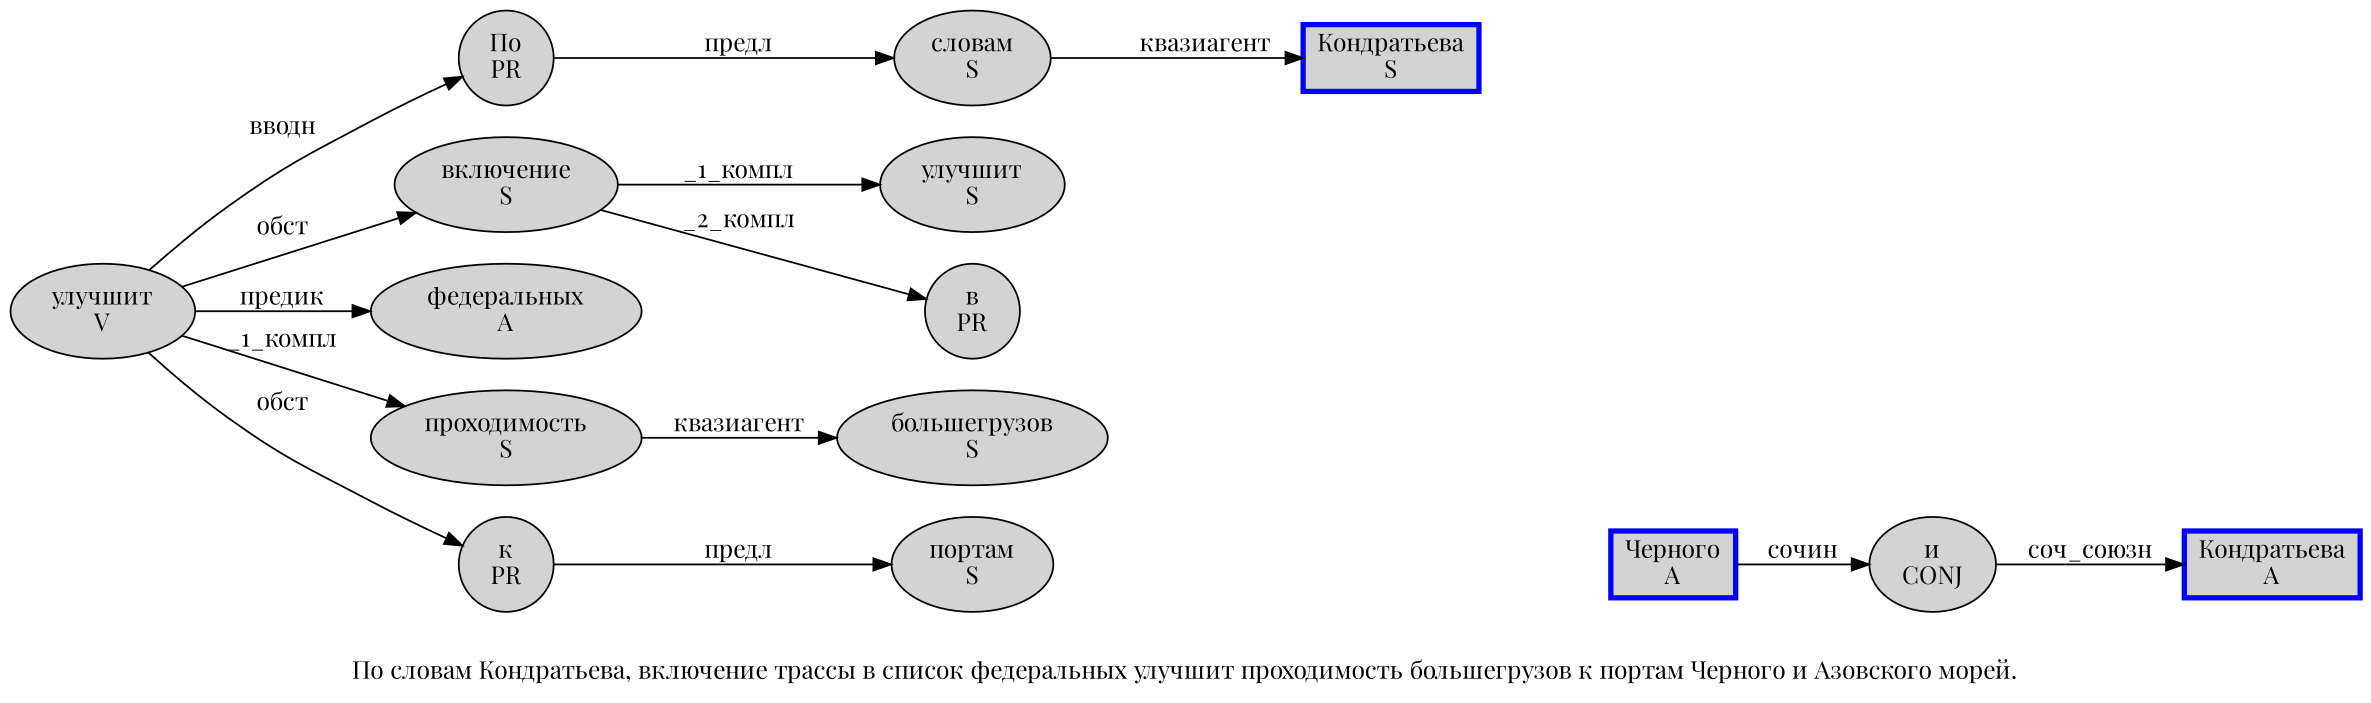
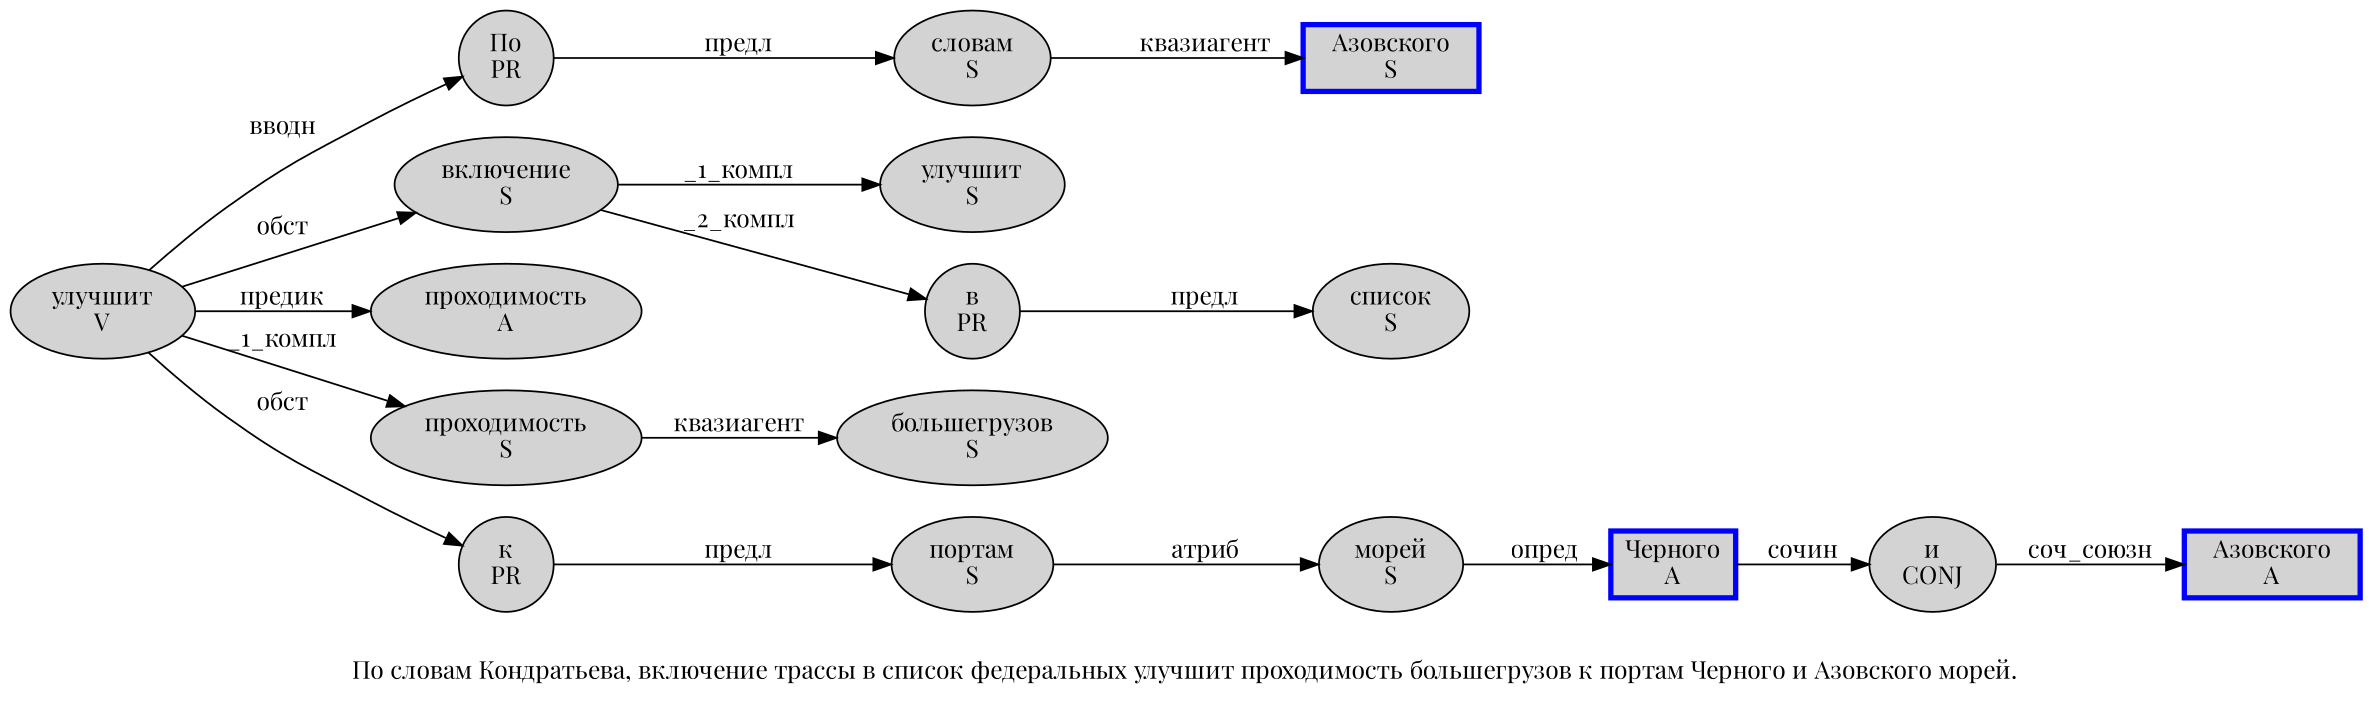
(1391, 58) -> (1391, 58)
(506, 311) -> (506, 311)
none -> (1391, 311)
none -> (1391, 564)
(2272, 564) -> (2272, 564)
